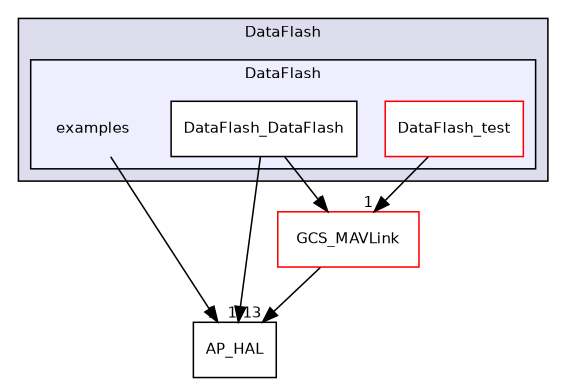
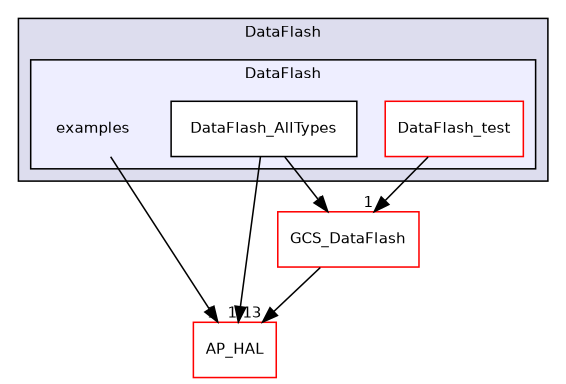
(264, 129) -> (264, 129)
(348, 239) -> (348, 239)
(235, 350) -> (235, 350)
